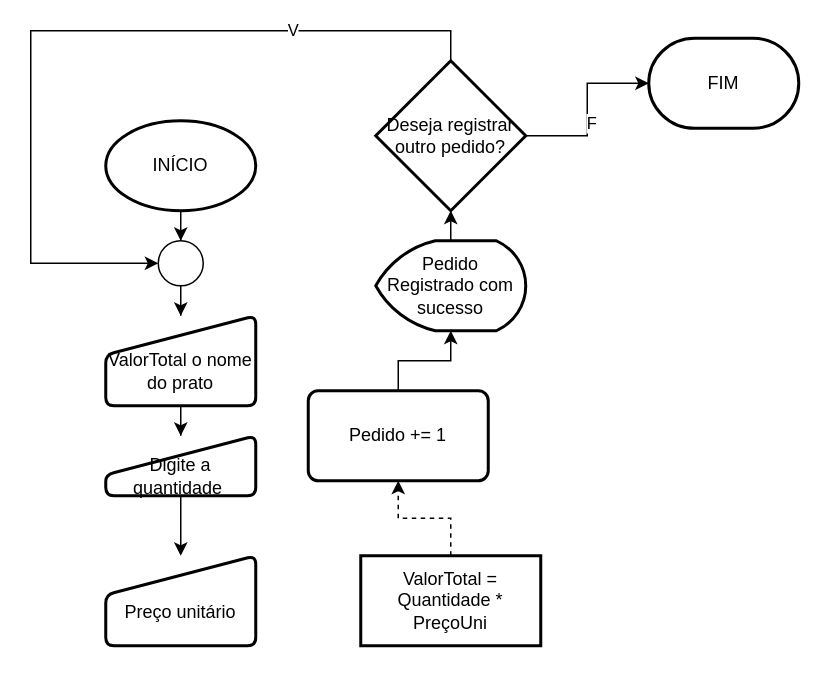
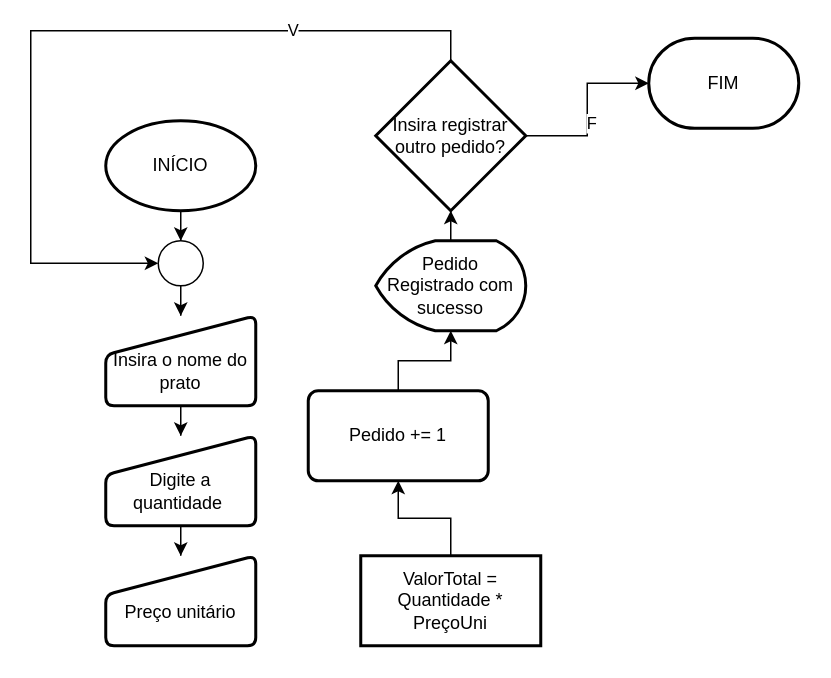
(451, 136) -> (451, 136)
(181, 361) -> (181, 361)
(181, 466) -> (181, 481)
(428, 518) -> (428, 518)
